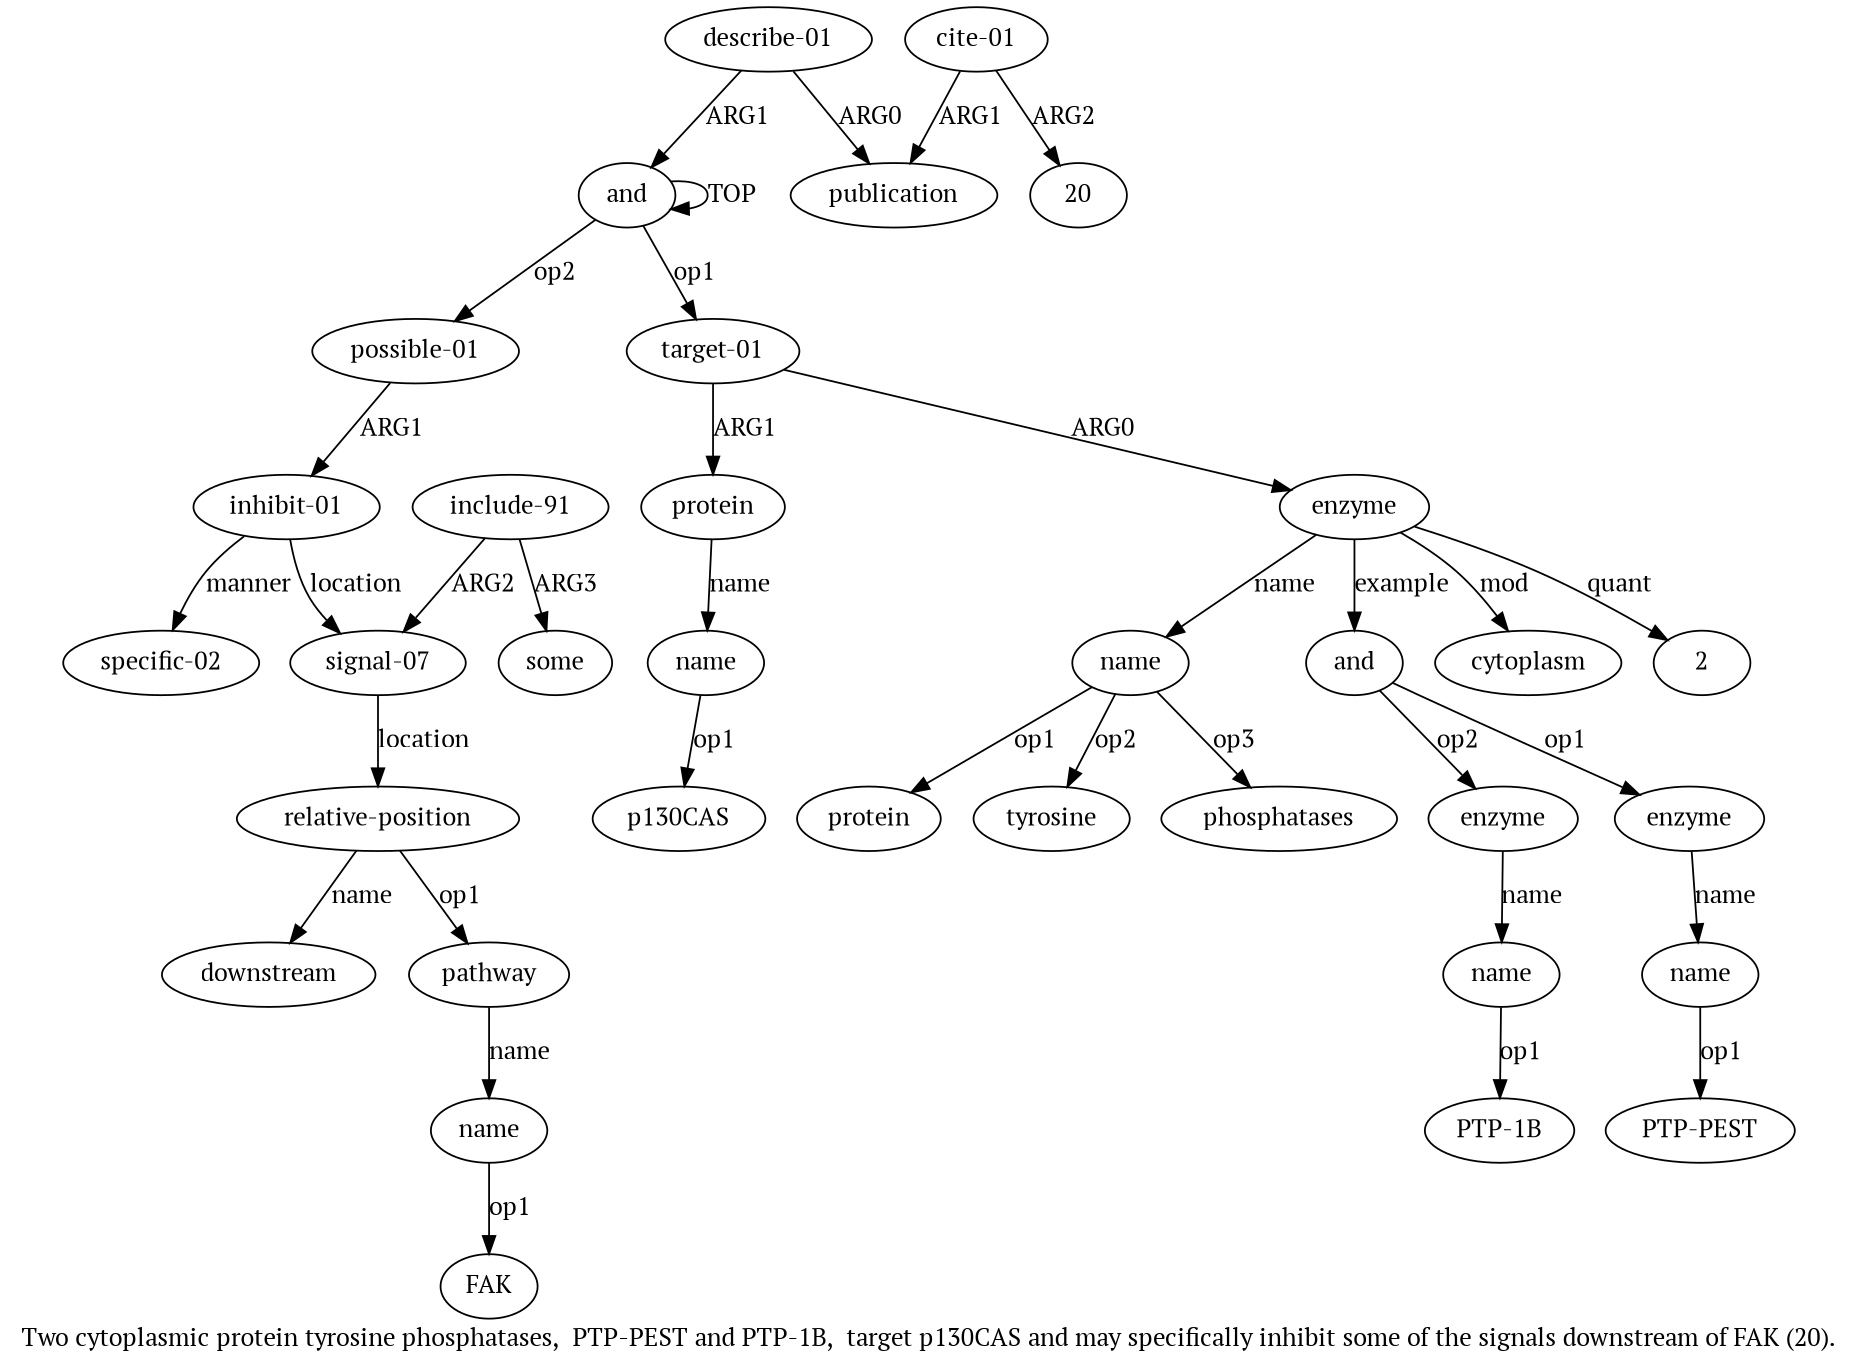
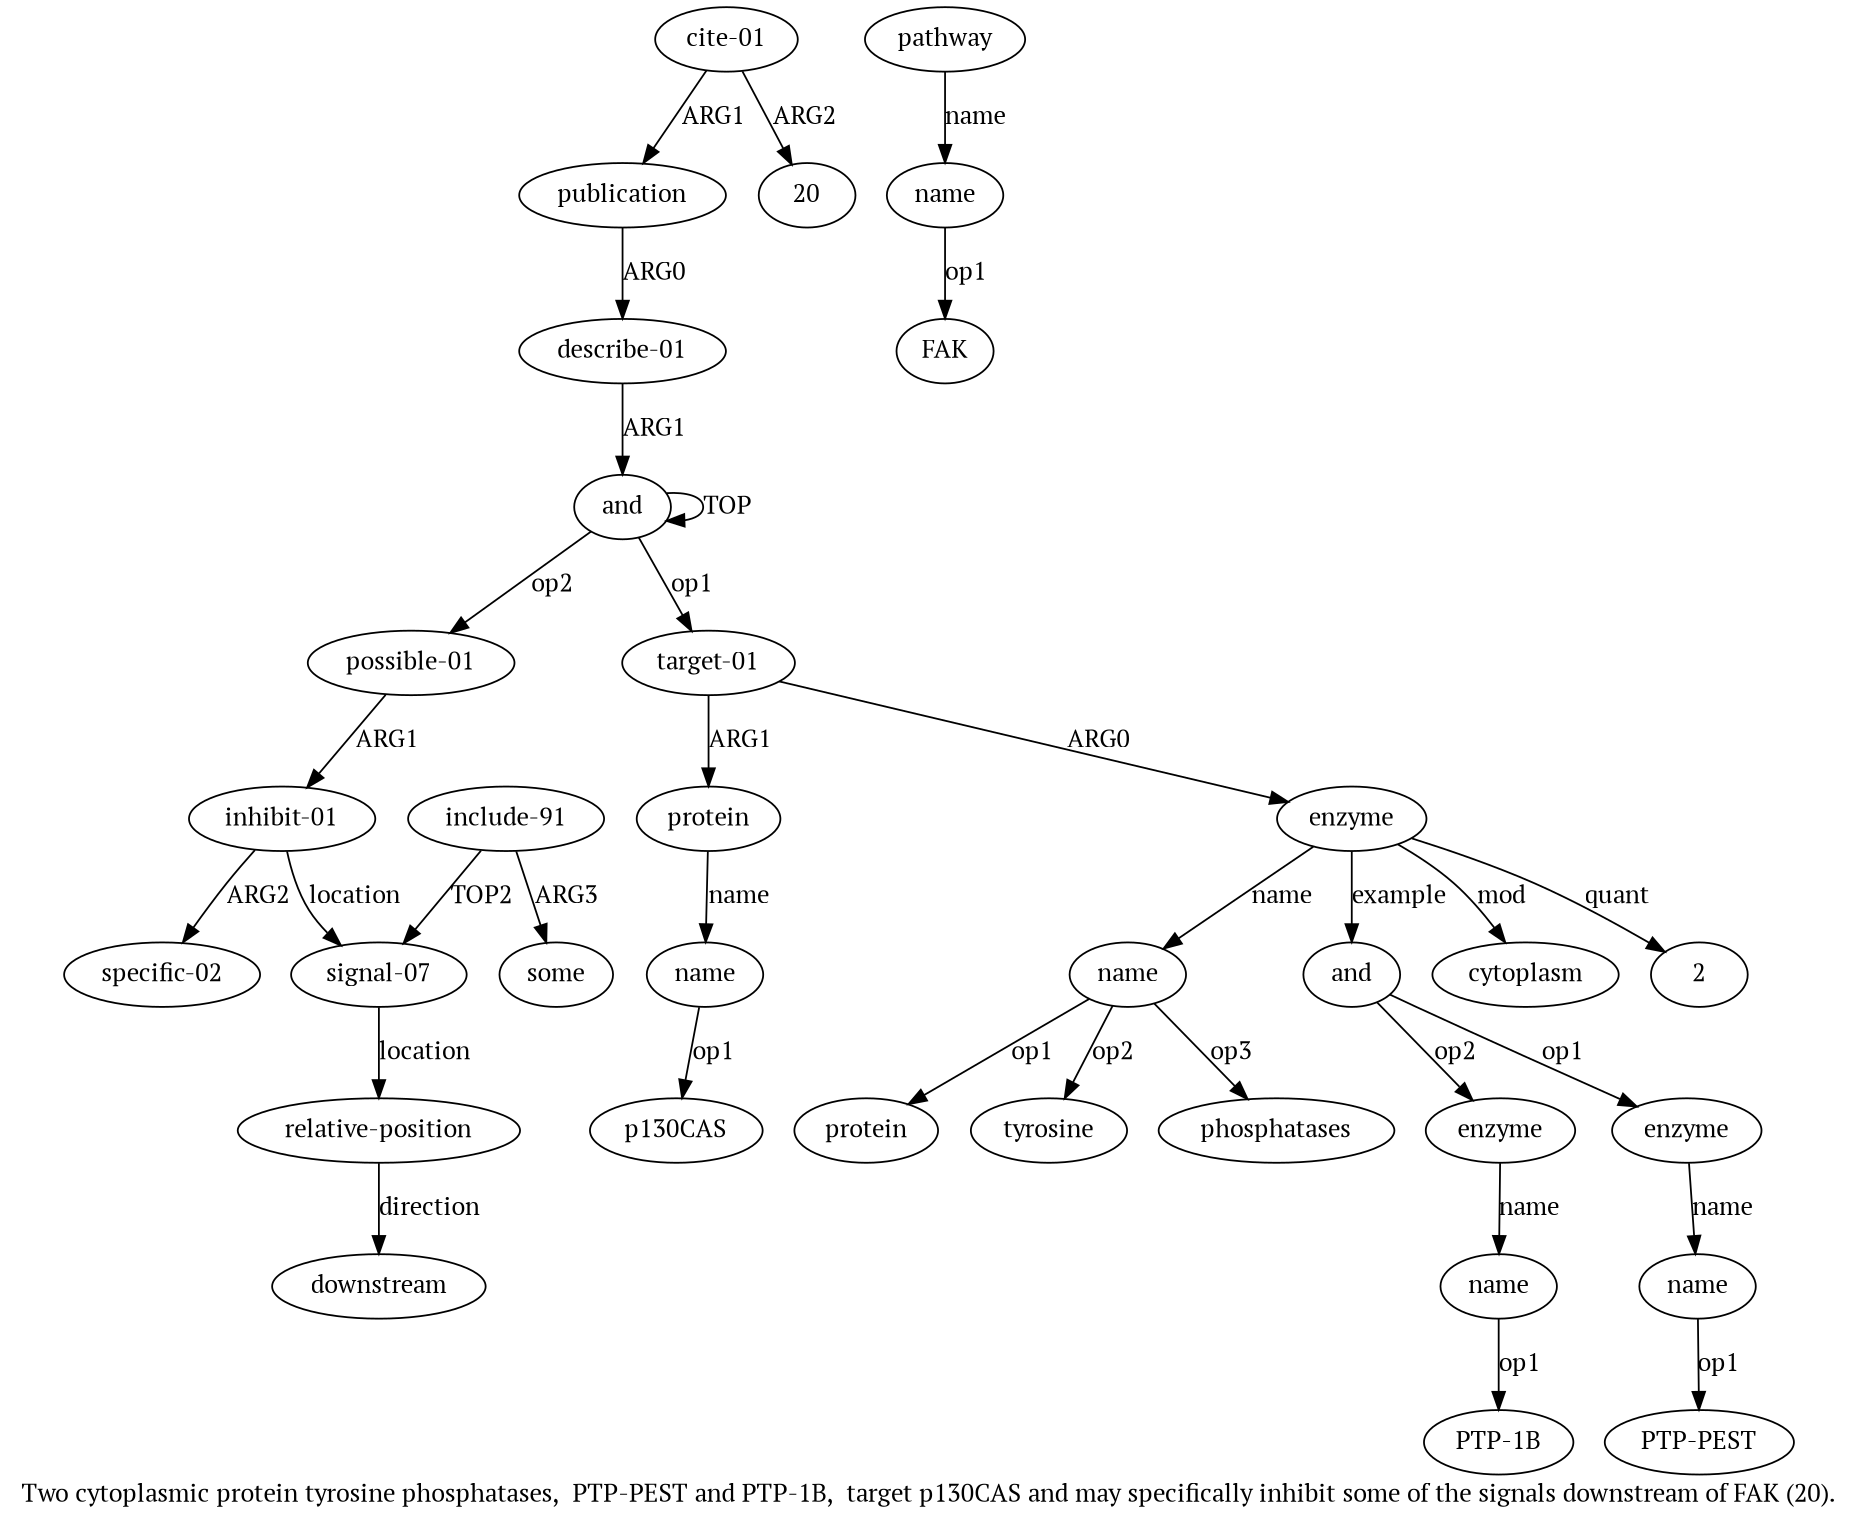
(826, 110) -> (623, 264)
(249, 585) -> (259, 897)
(484, 585) -> (482, 897)
(428, 890) -> none
(362, 897) -> (430, 1208)
